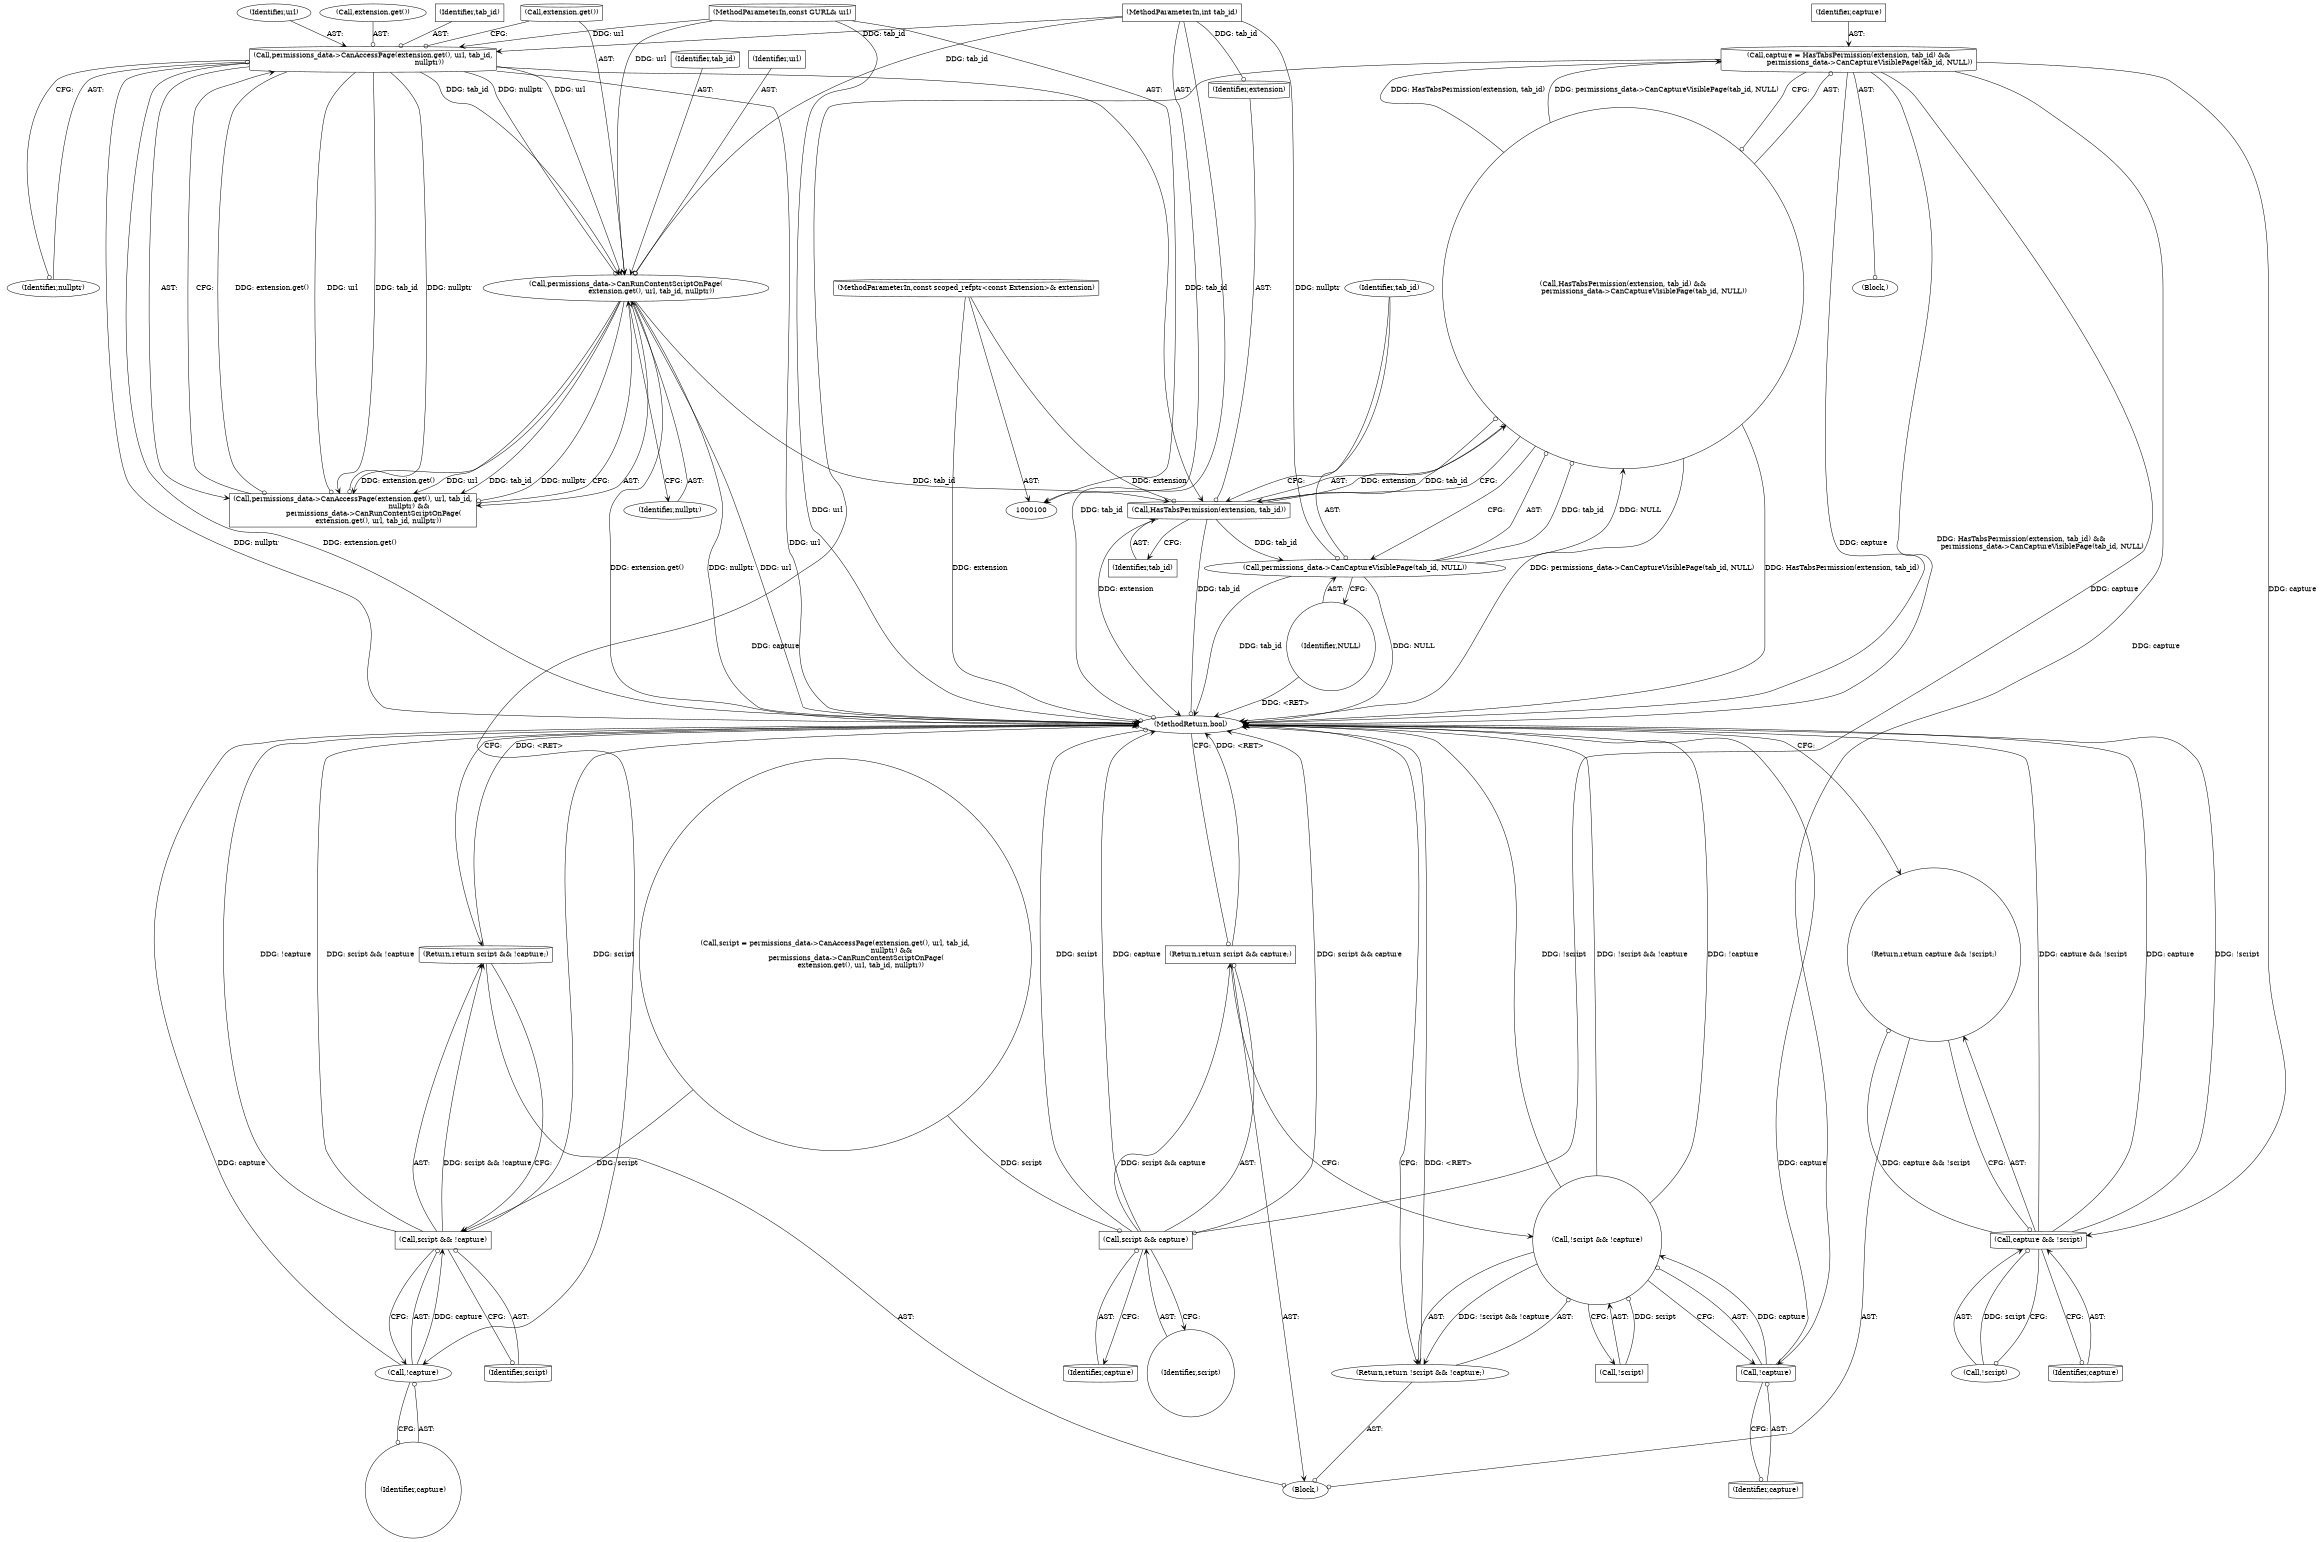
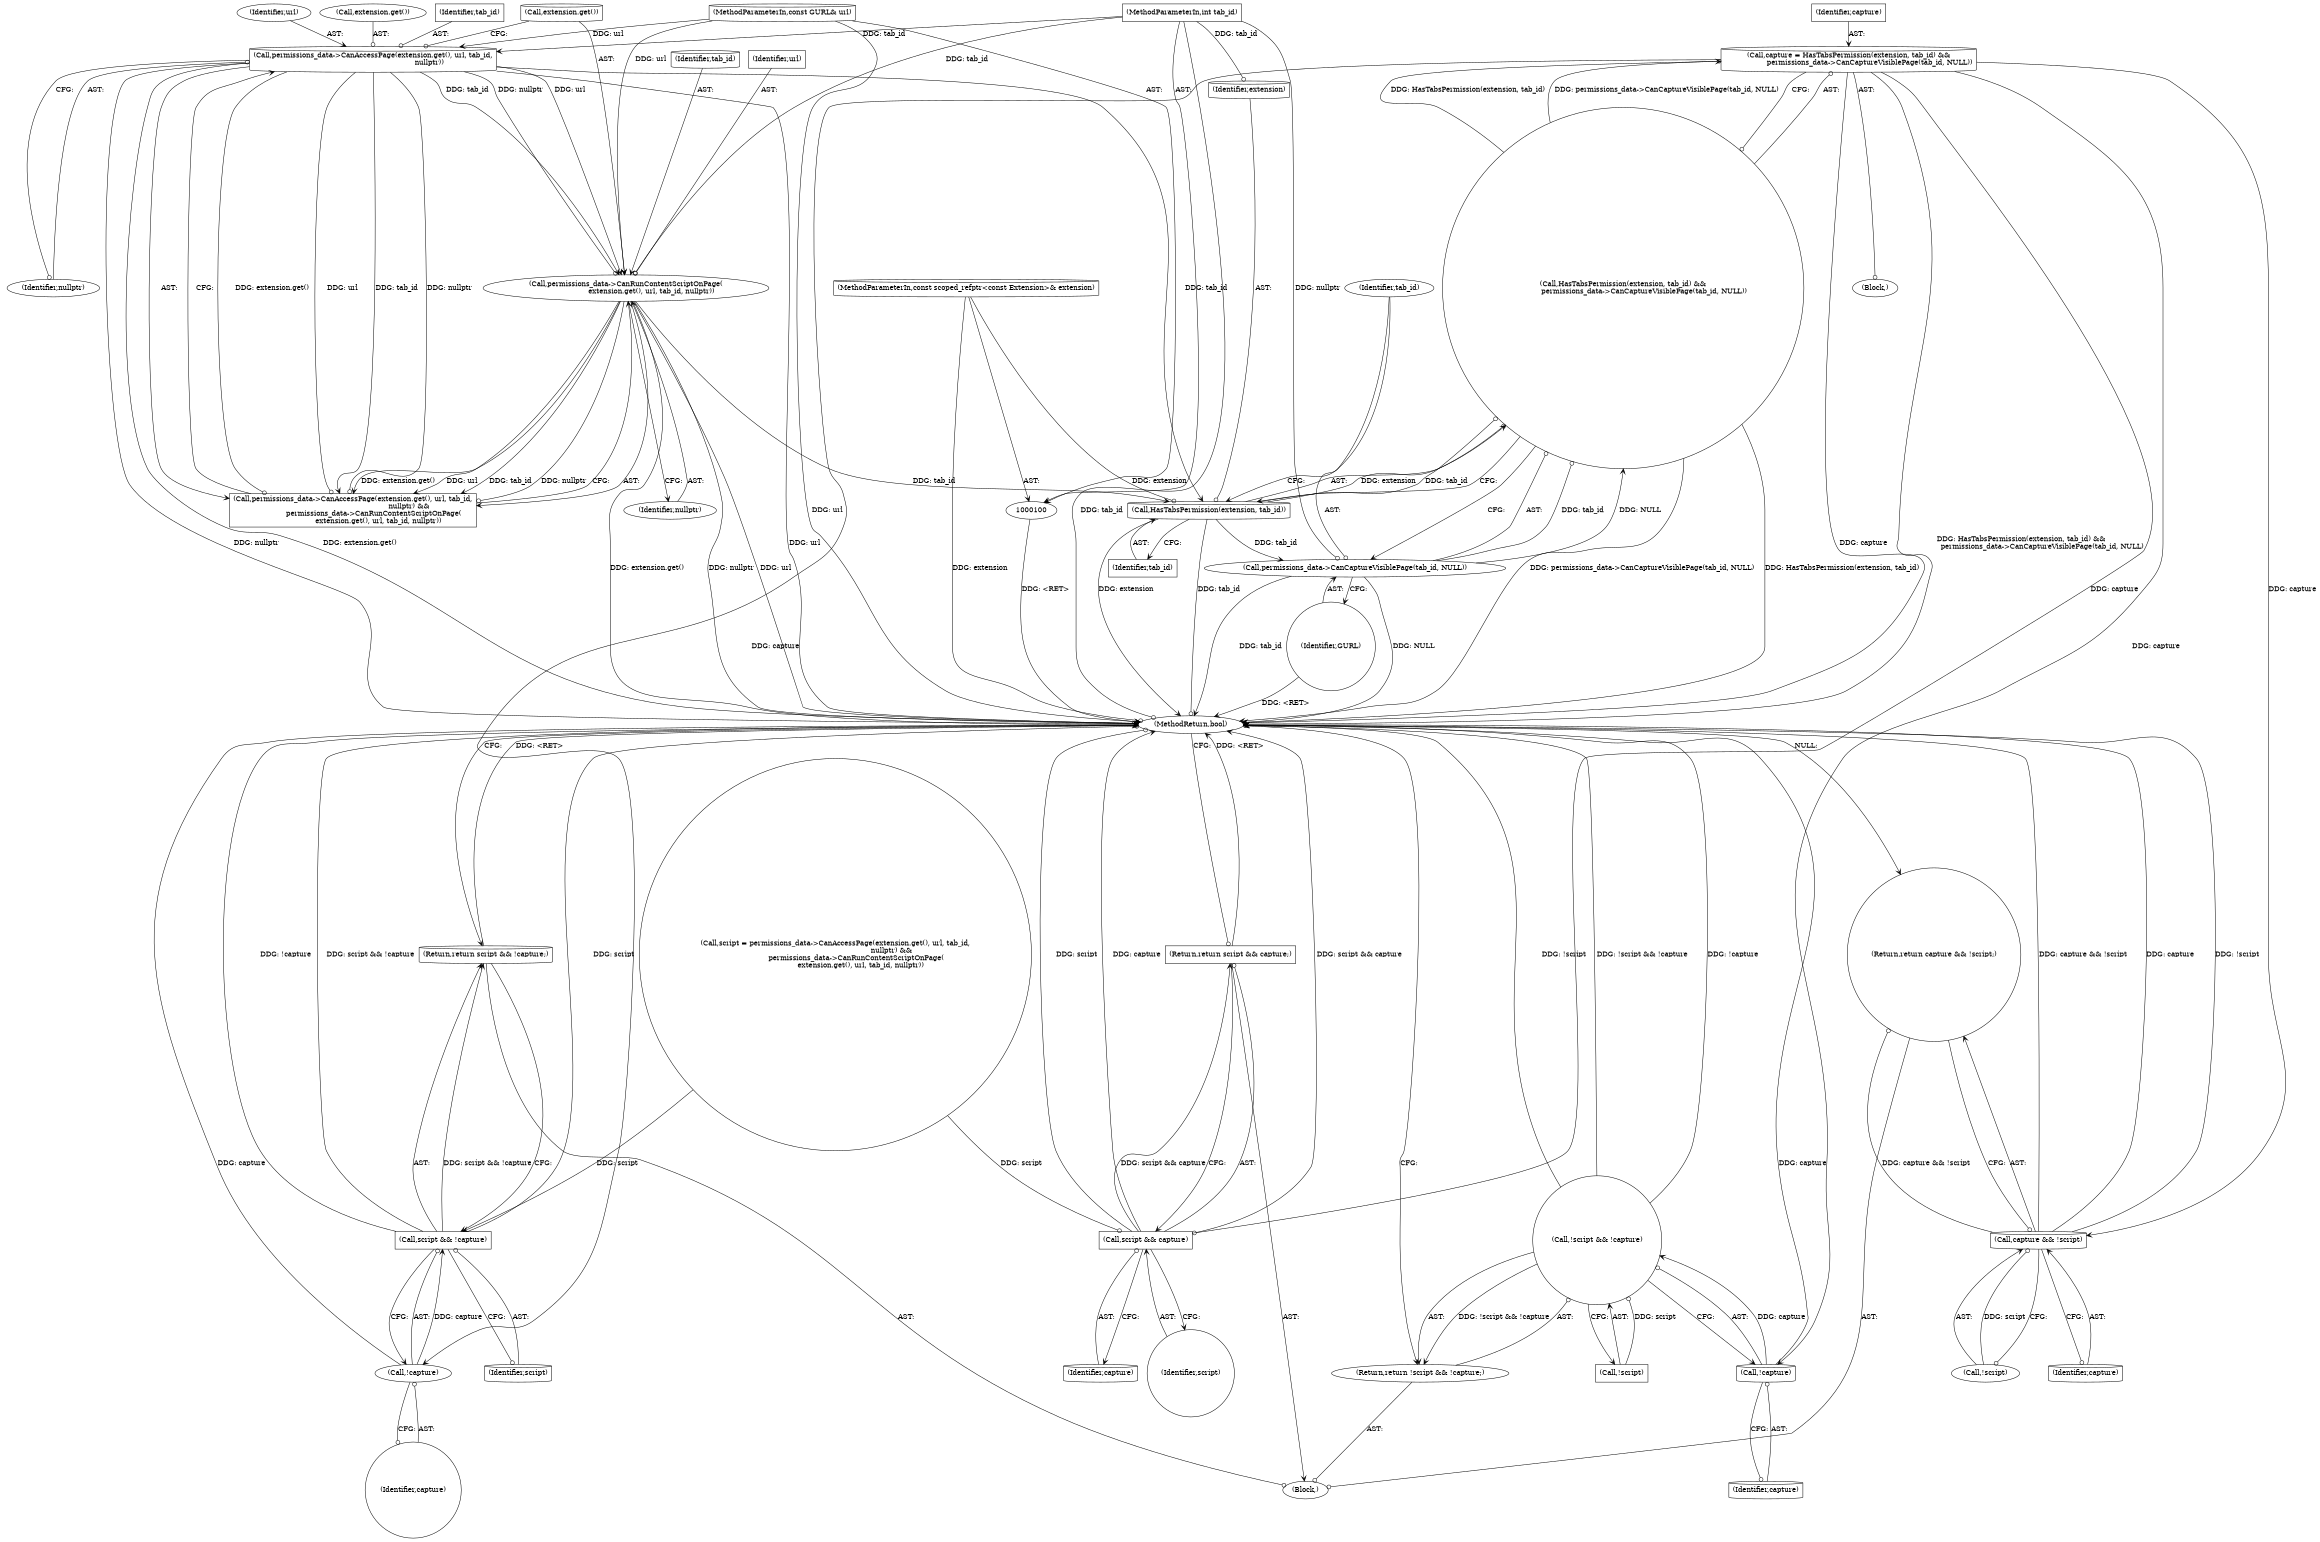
(1331, 646) -> (1331, 646)
(1807, 746) -> (1807, 746)
(1427, 972) -> (1027, 655)
(1318, 1164) -> (1224, 1105)
